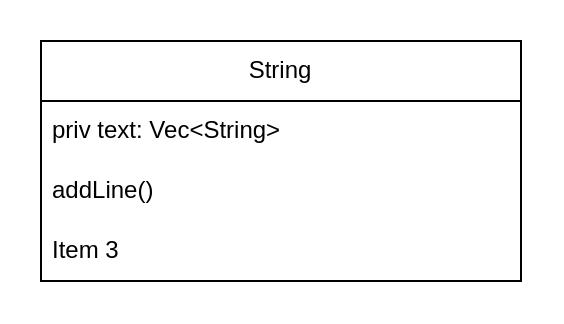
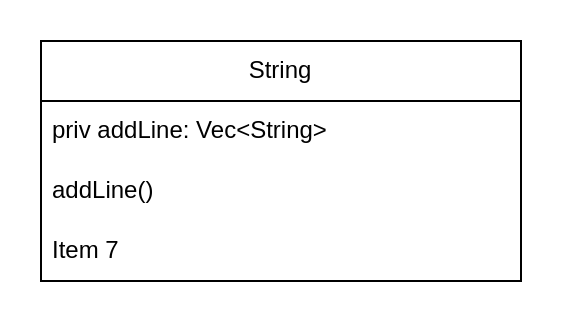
(185, 131) -> (202, 131)
(90, 251) -> (90, 251)
